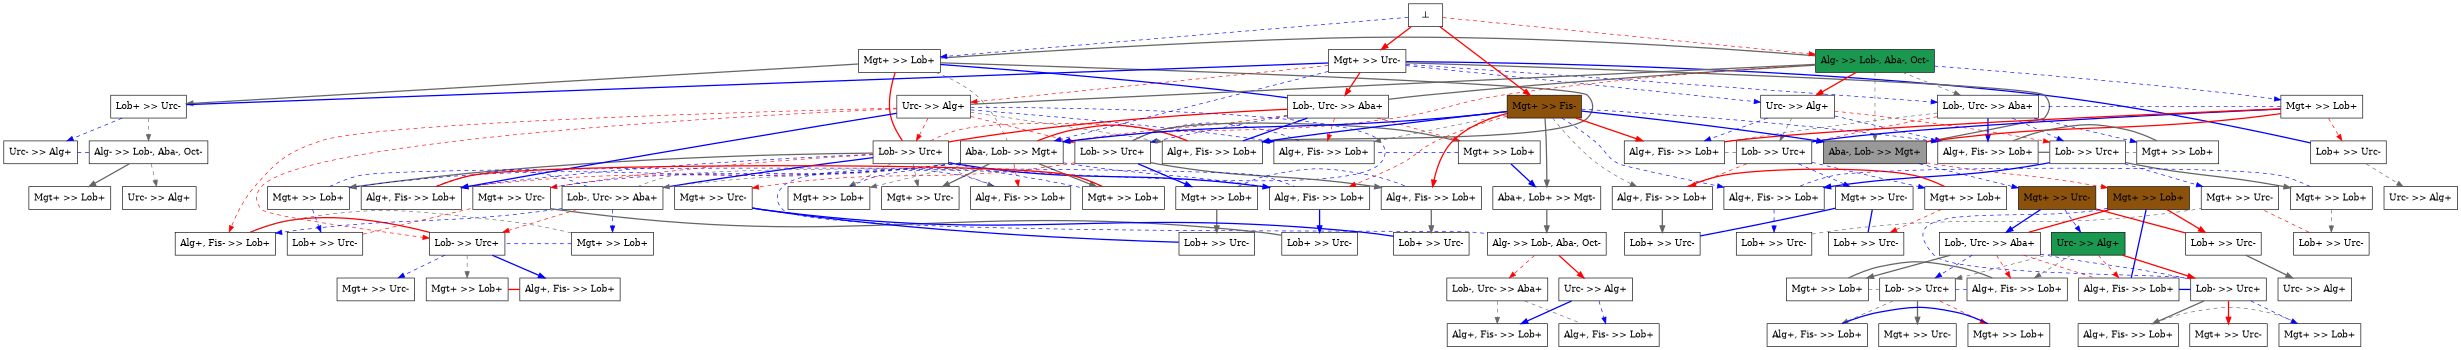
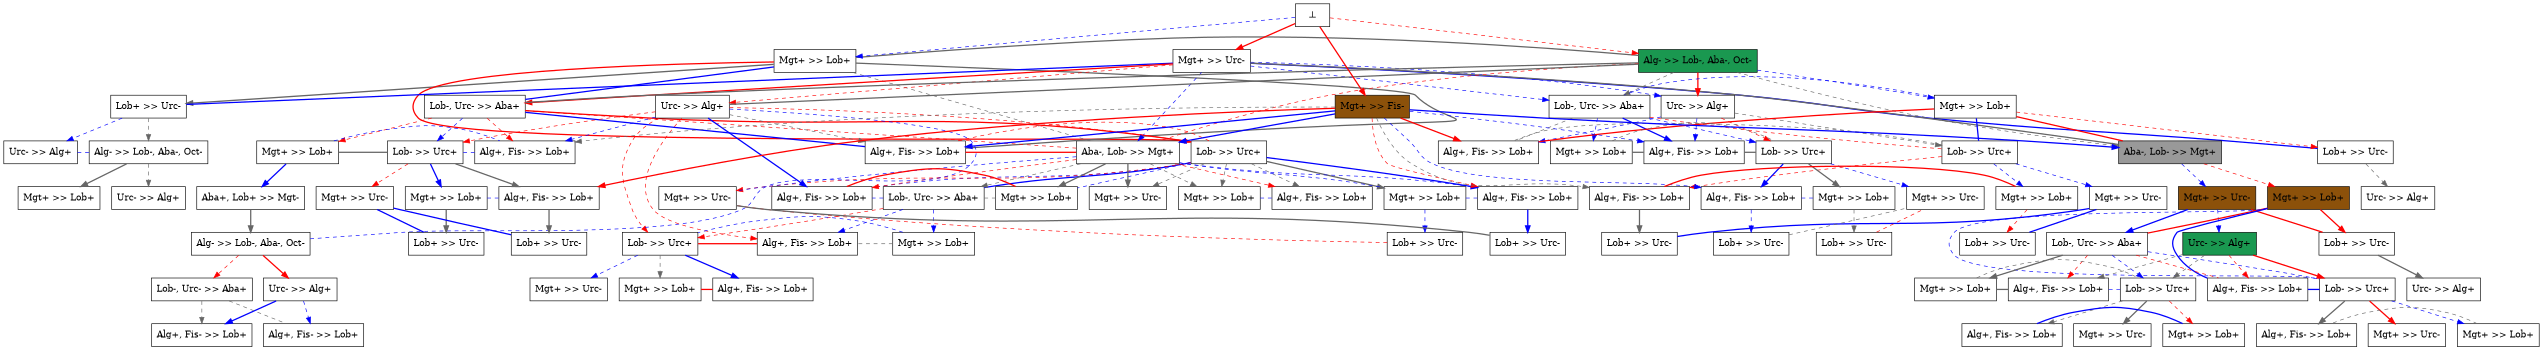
(1546, 149) -> none
